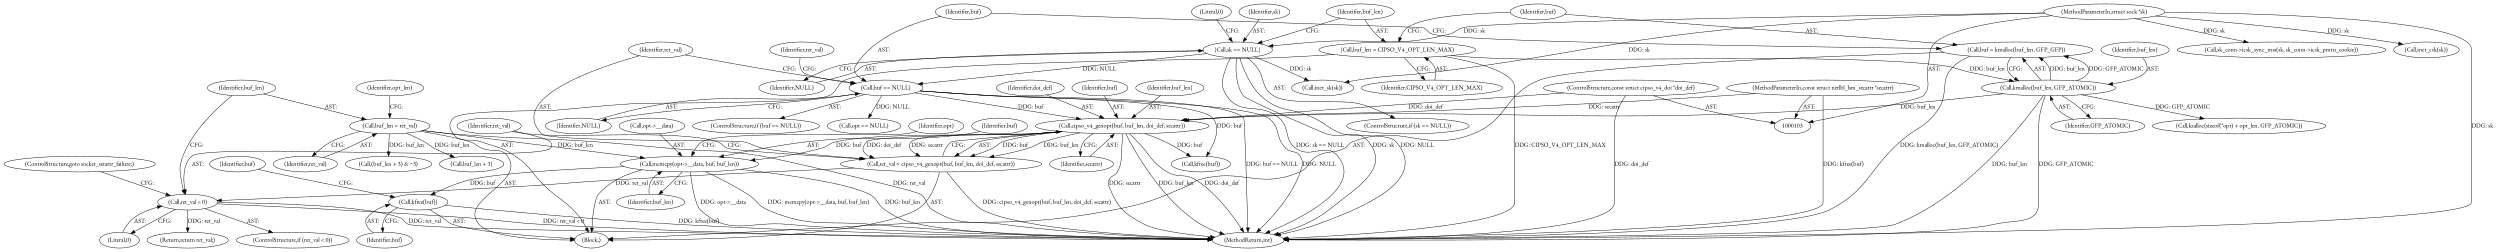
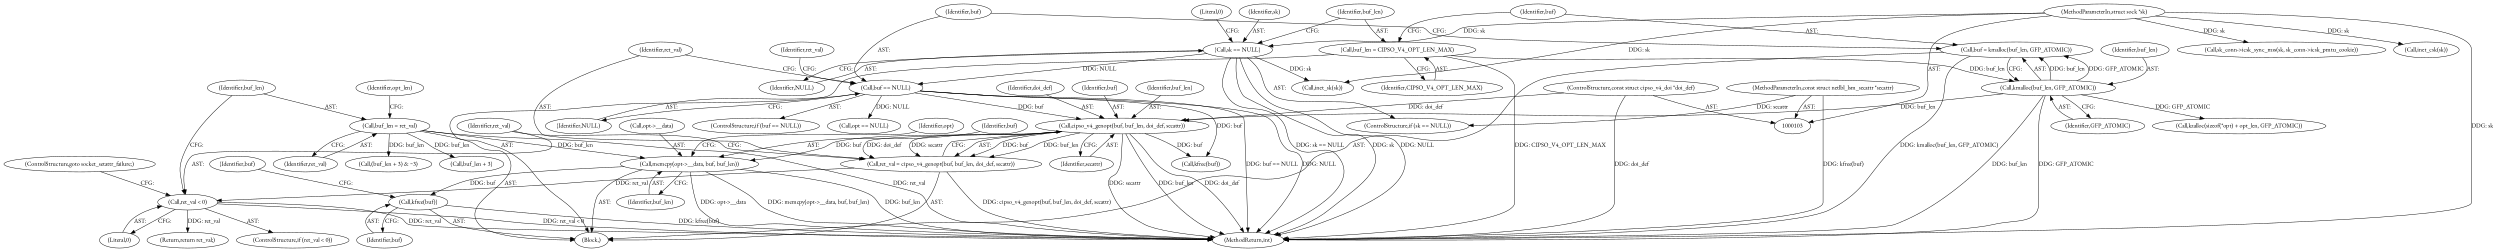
(2016, 50) -> (2016, 50)
(1471, 109) -> (1635, 119)
